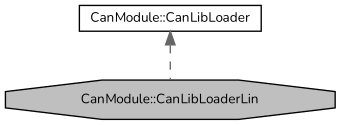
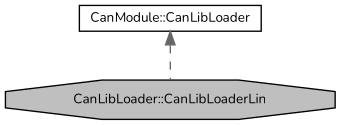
(170, 100) -> (170, 100)
